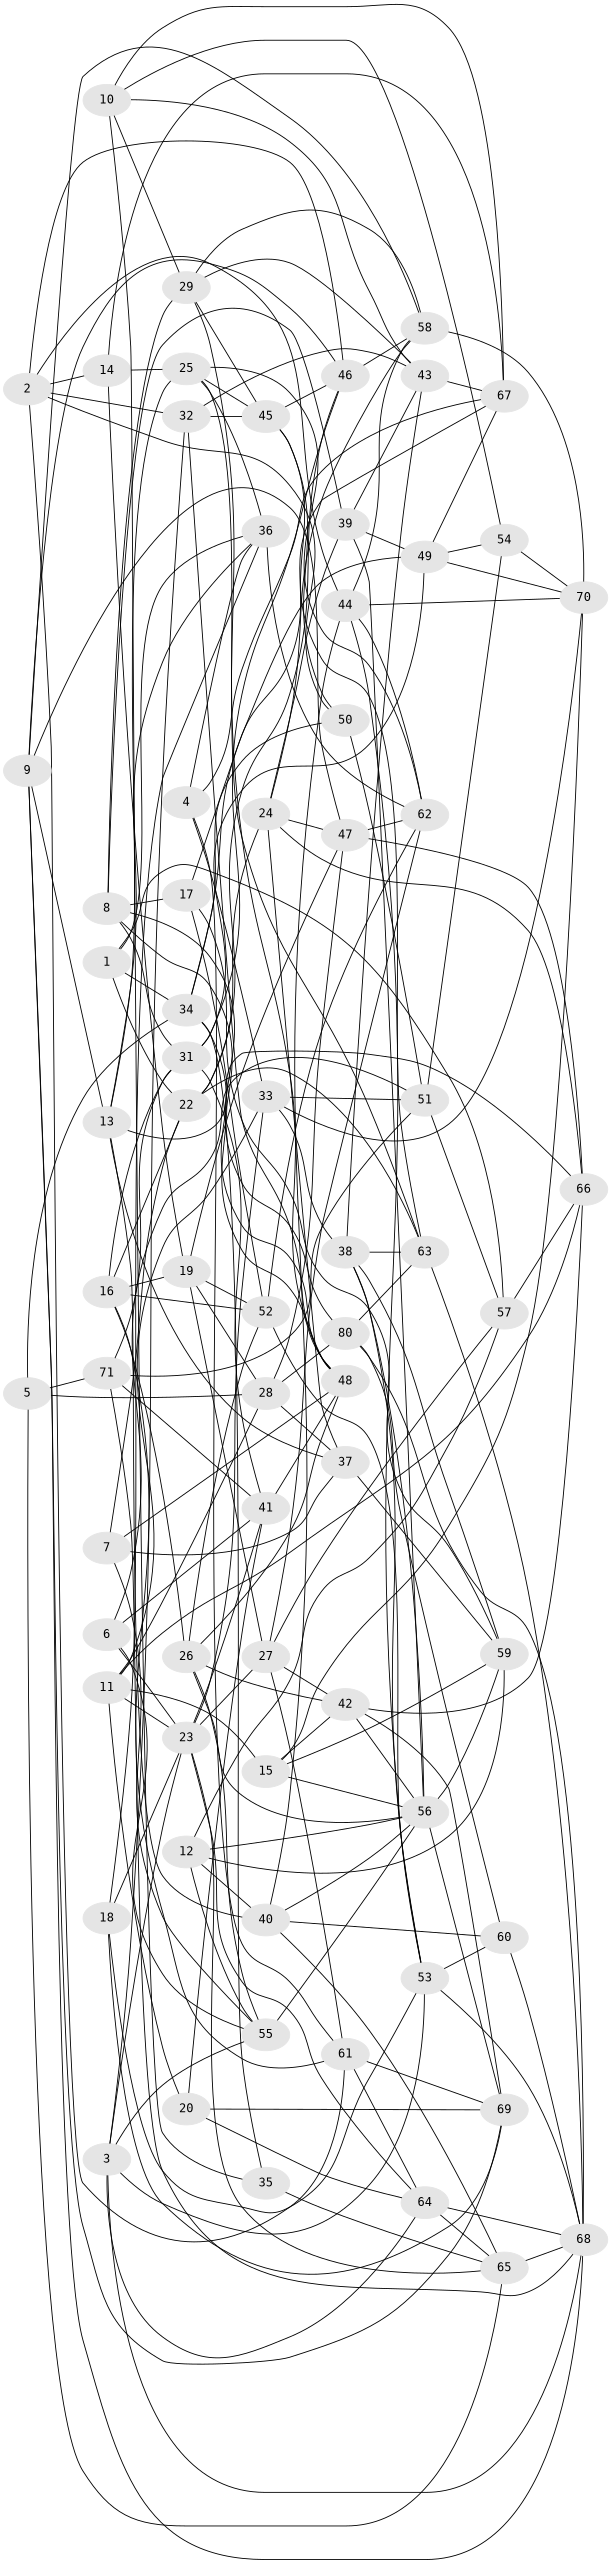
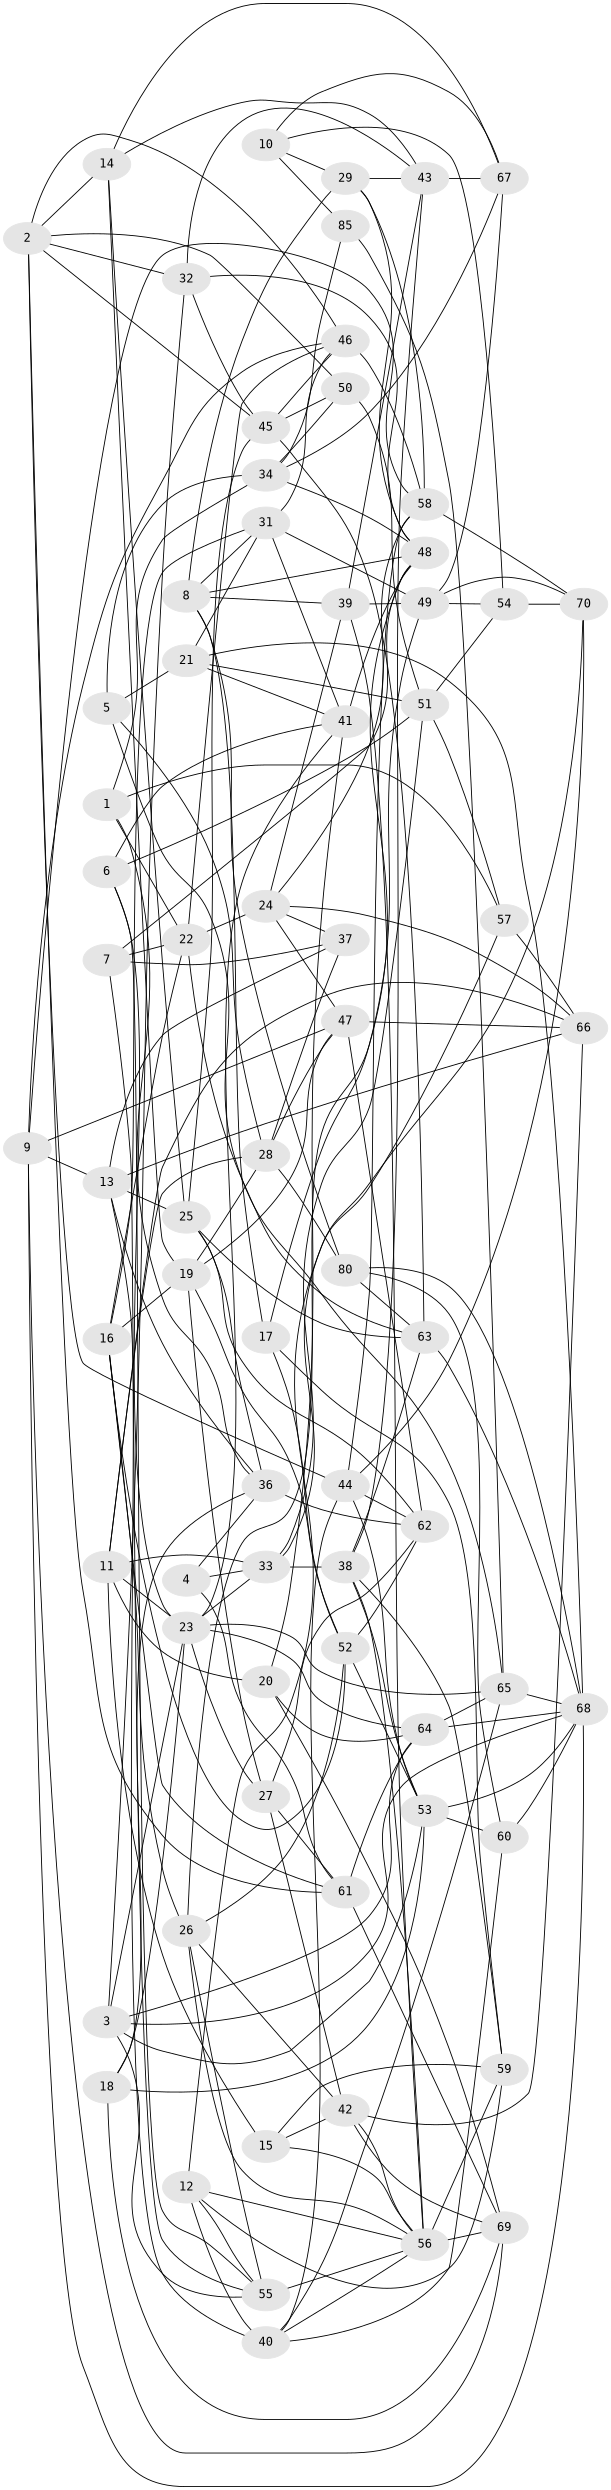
(321, 173) -> (277, 101)
(226, 352) -> (147, 333)
(242, 669) -> none
(546, 1224) -> none
(107, 1373) -> (186, 661)
(376, 1479) -> none
(421, 1554) -> none
(266, 2183) -> (345, 226)
